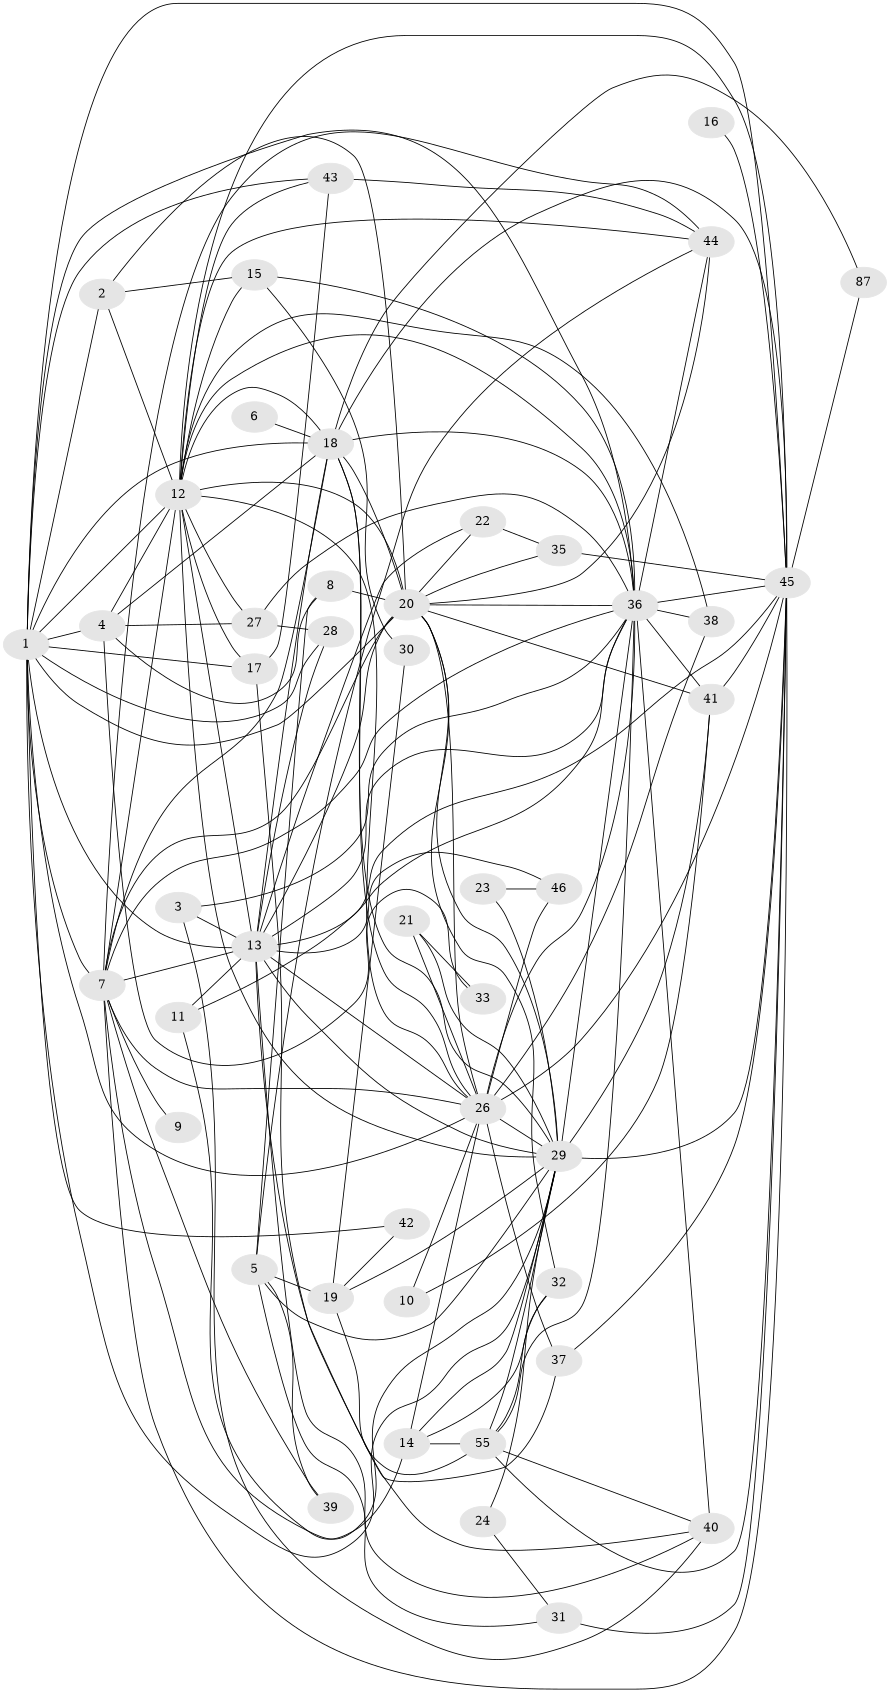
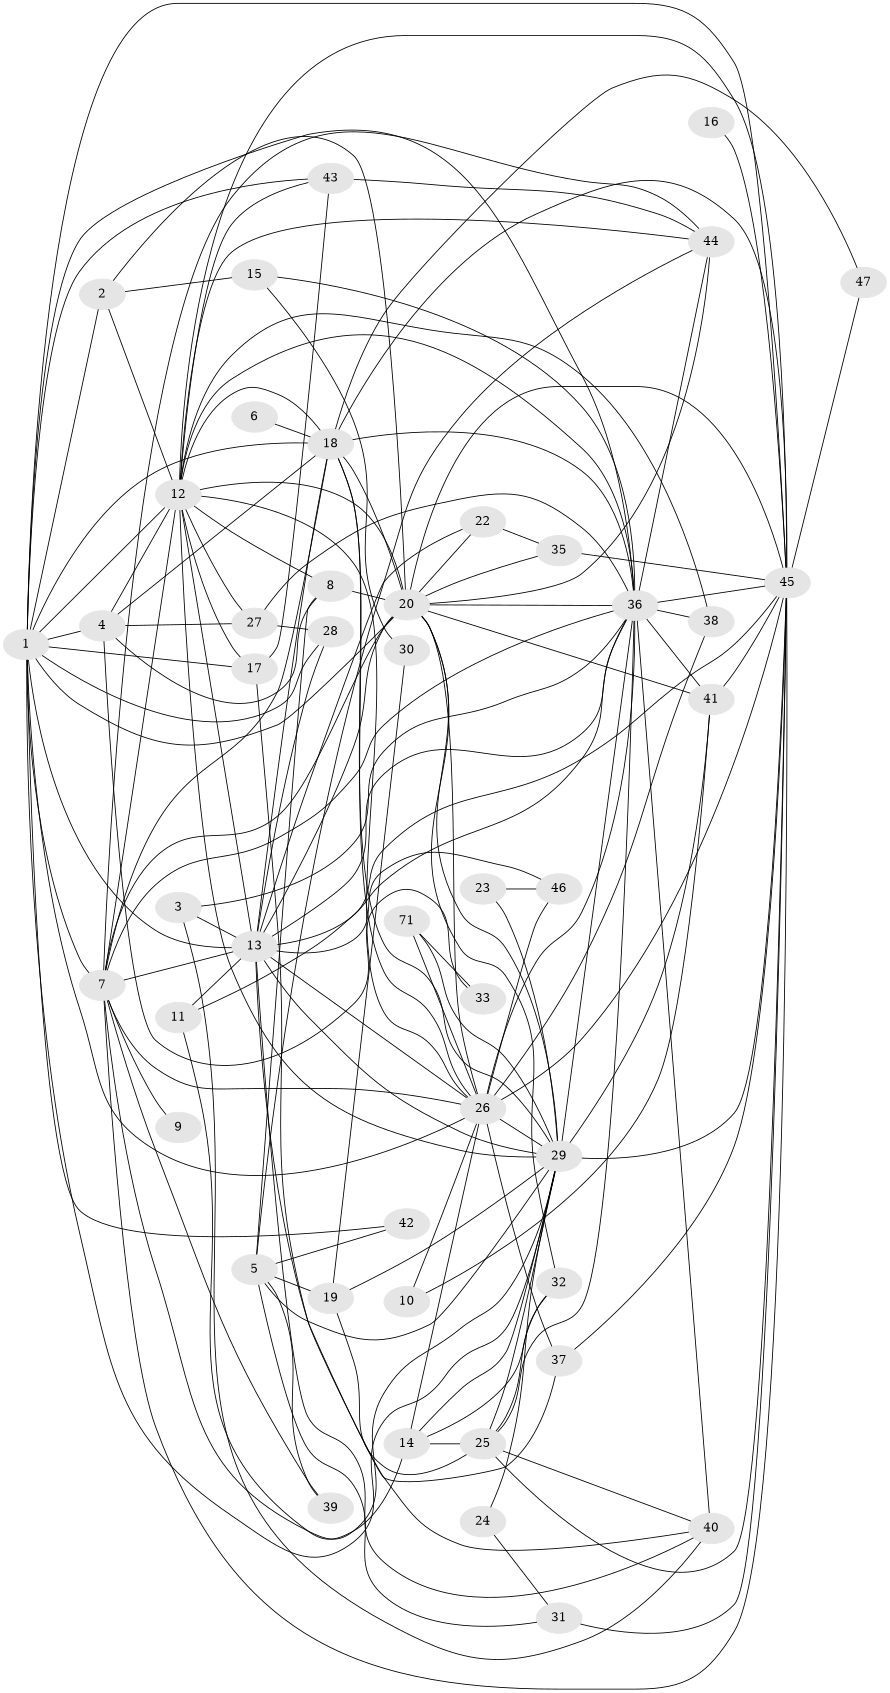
(864, 283) -> (864, 283)
(202, 380) -> (252, 544)
none -> (572, 387)
(407, 921) -> (407, 921)
(369, 1261) -> (331, 1247)
(483, 1444) -> (483, 1444)
